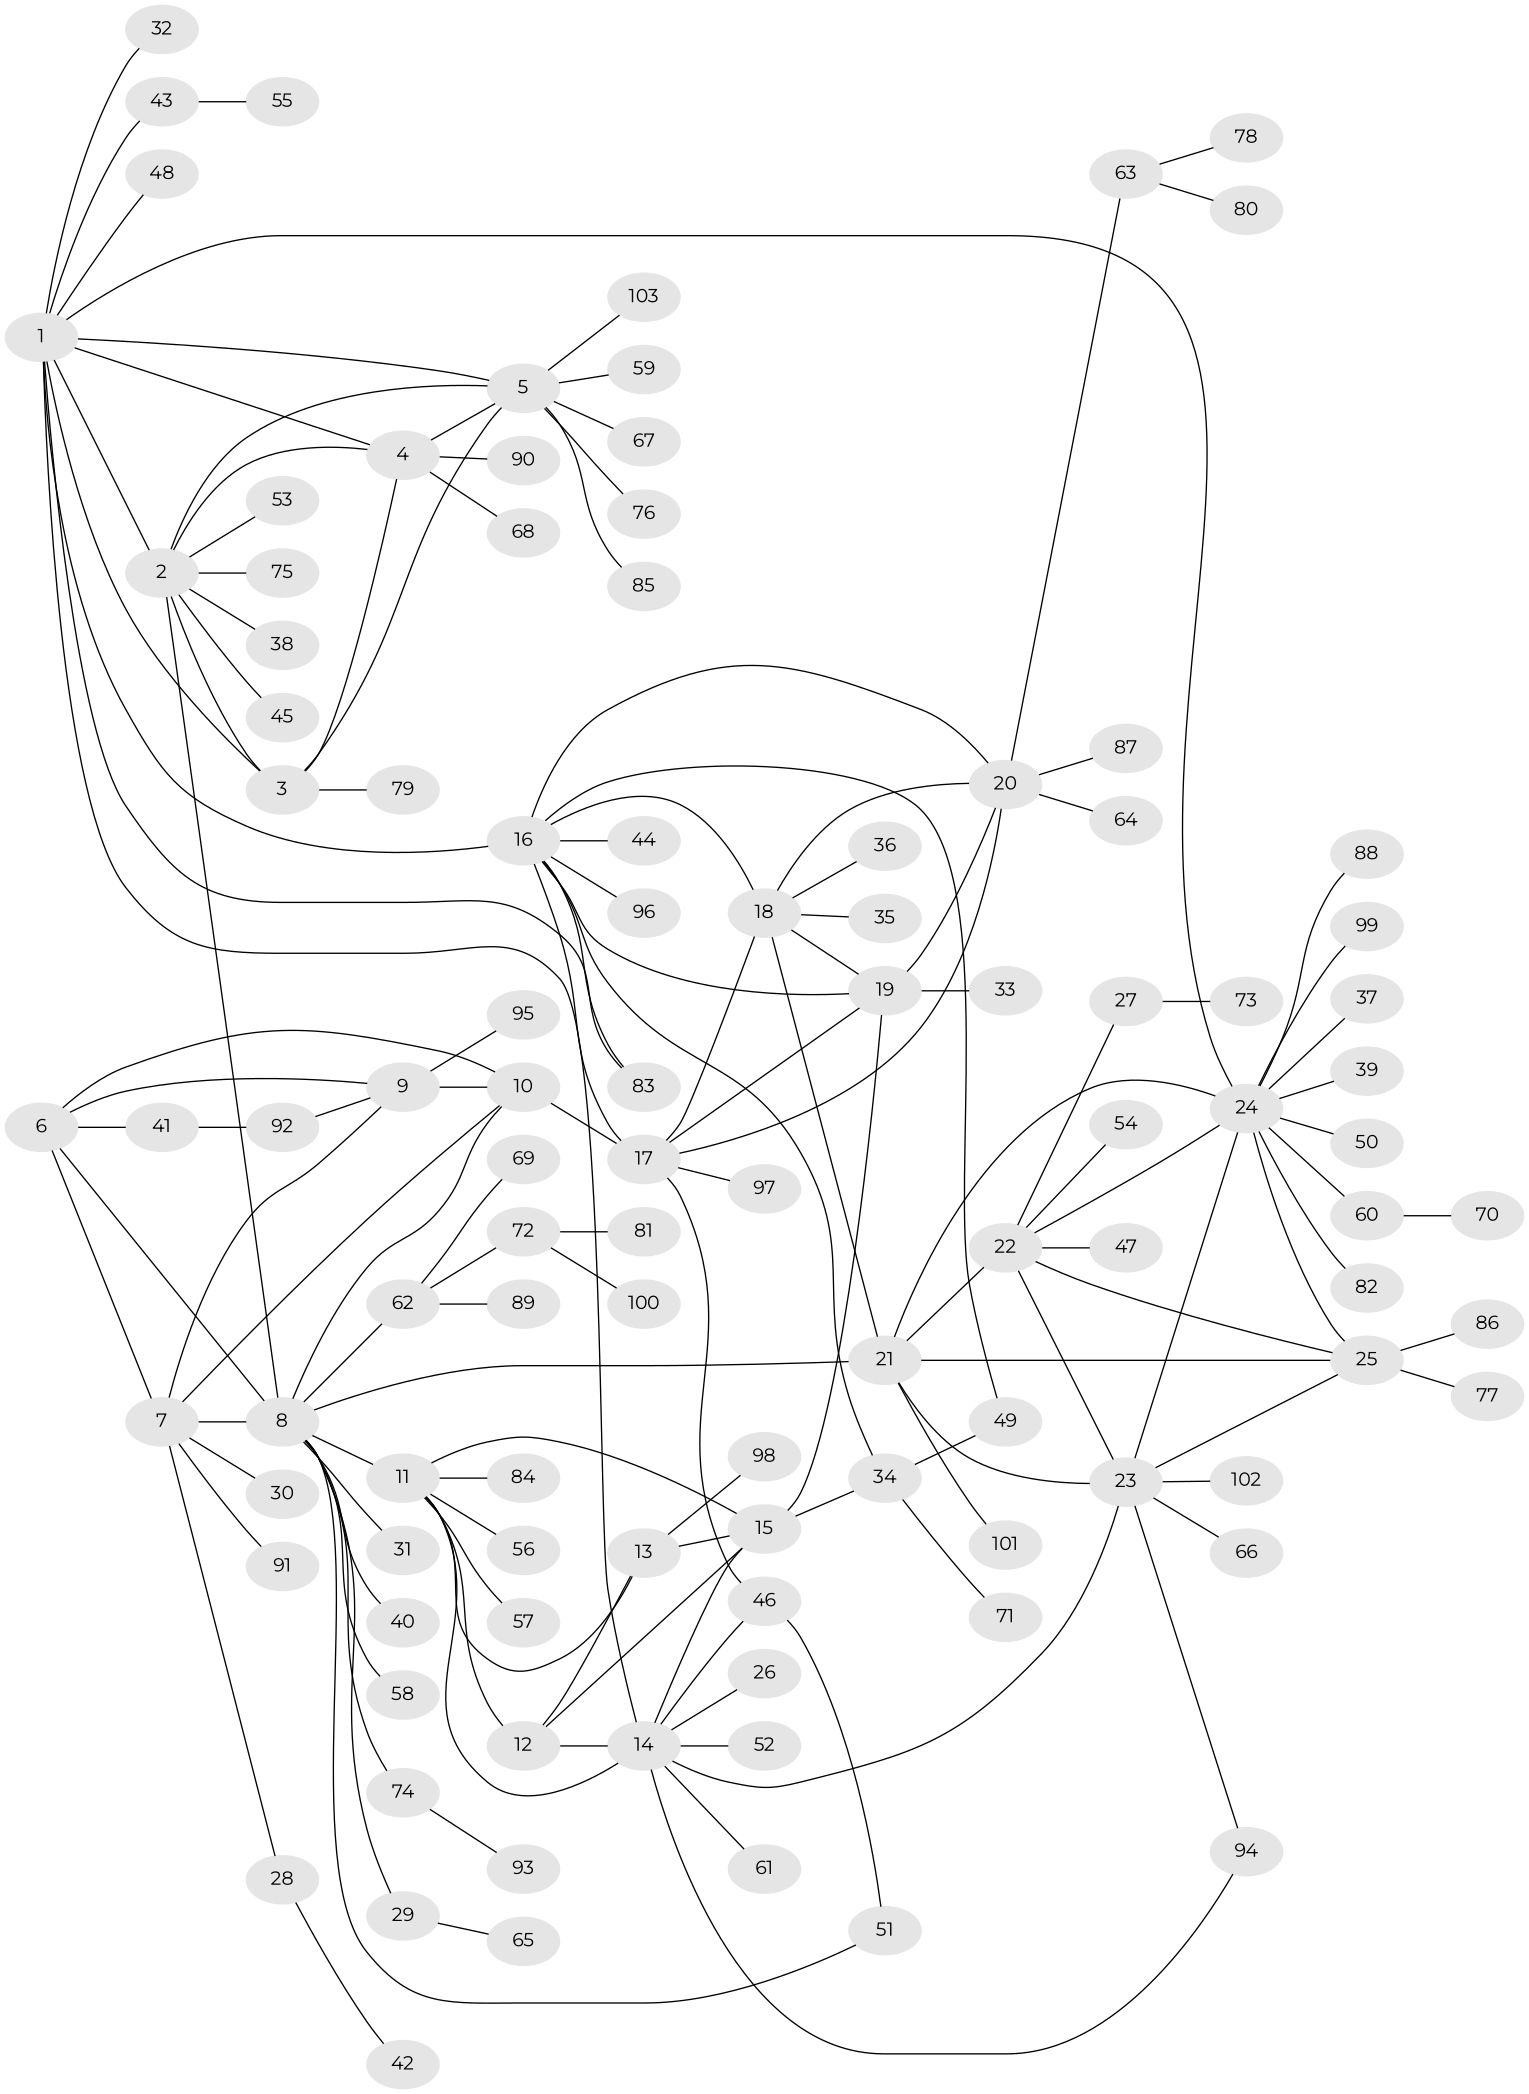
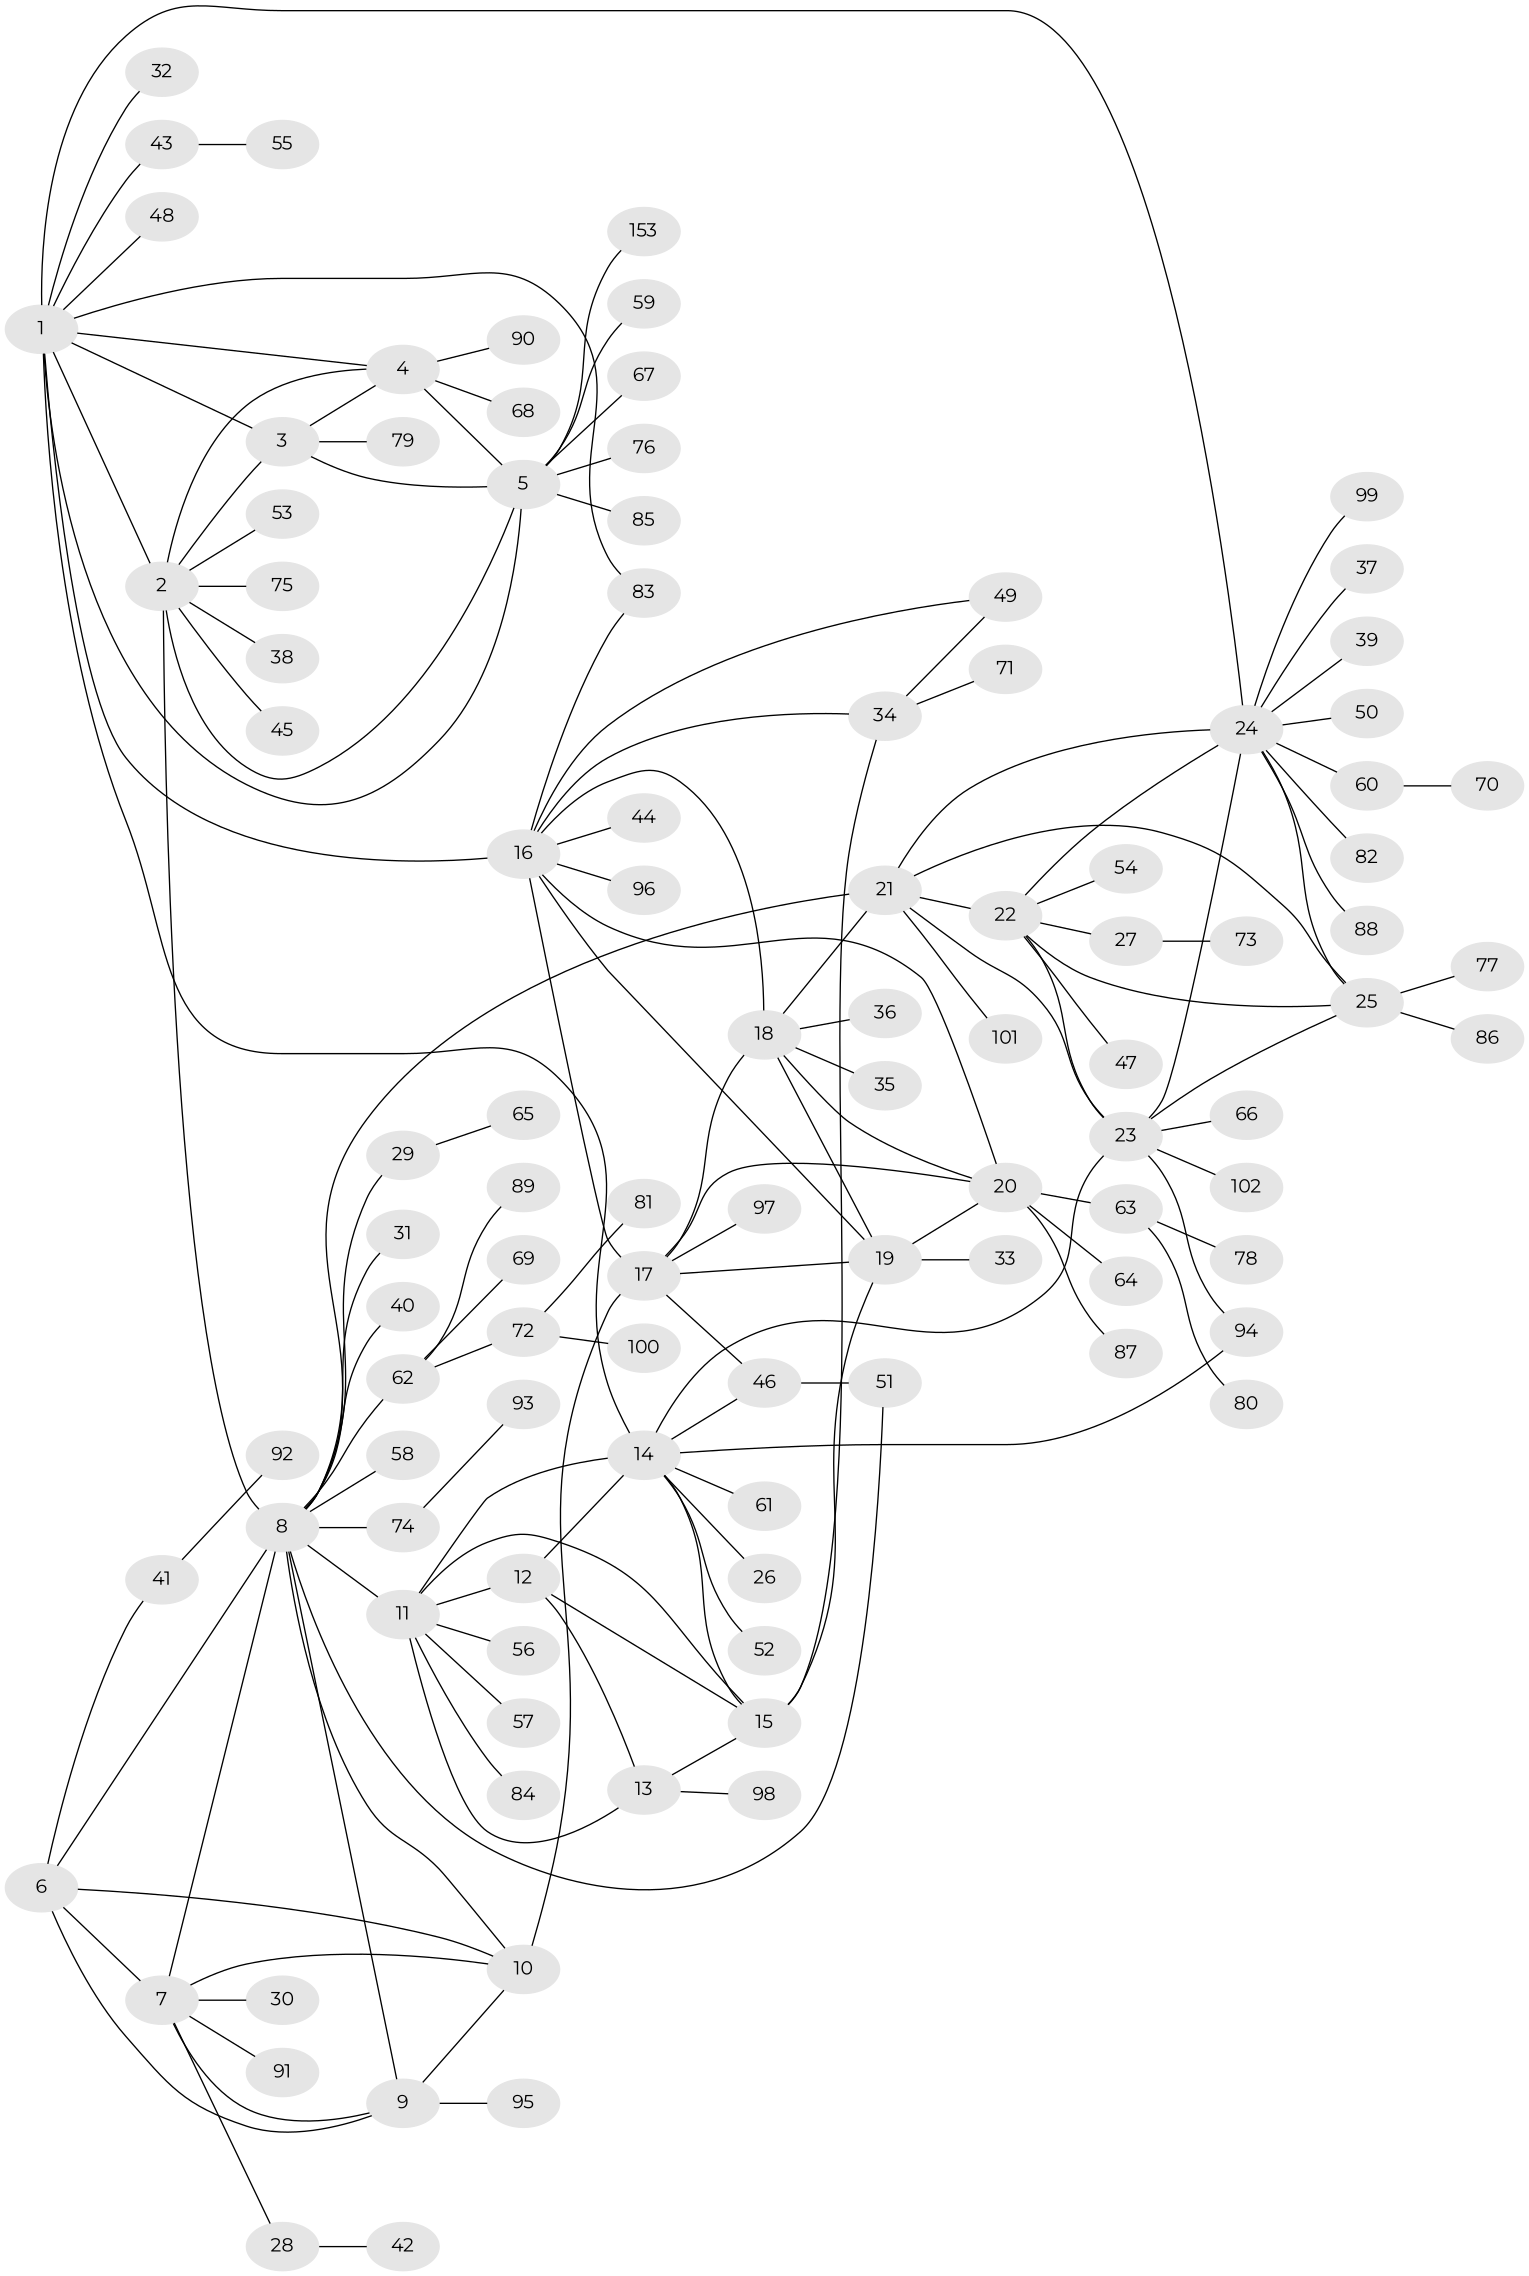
(644, 297) -> (644, 231)
(343, 1107) -> (343, 1815)
